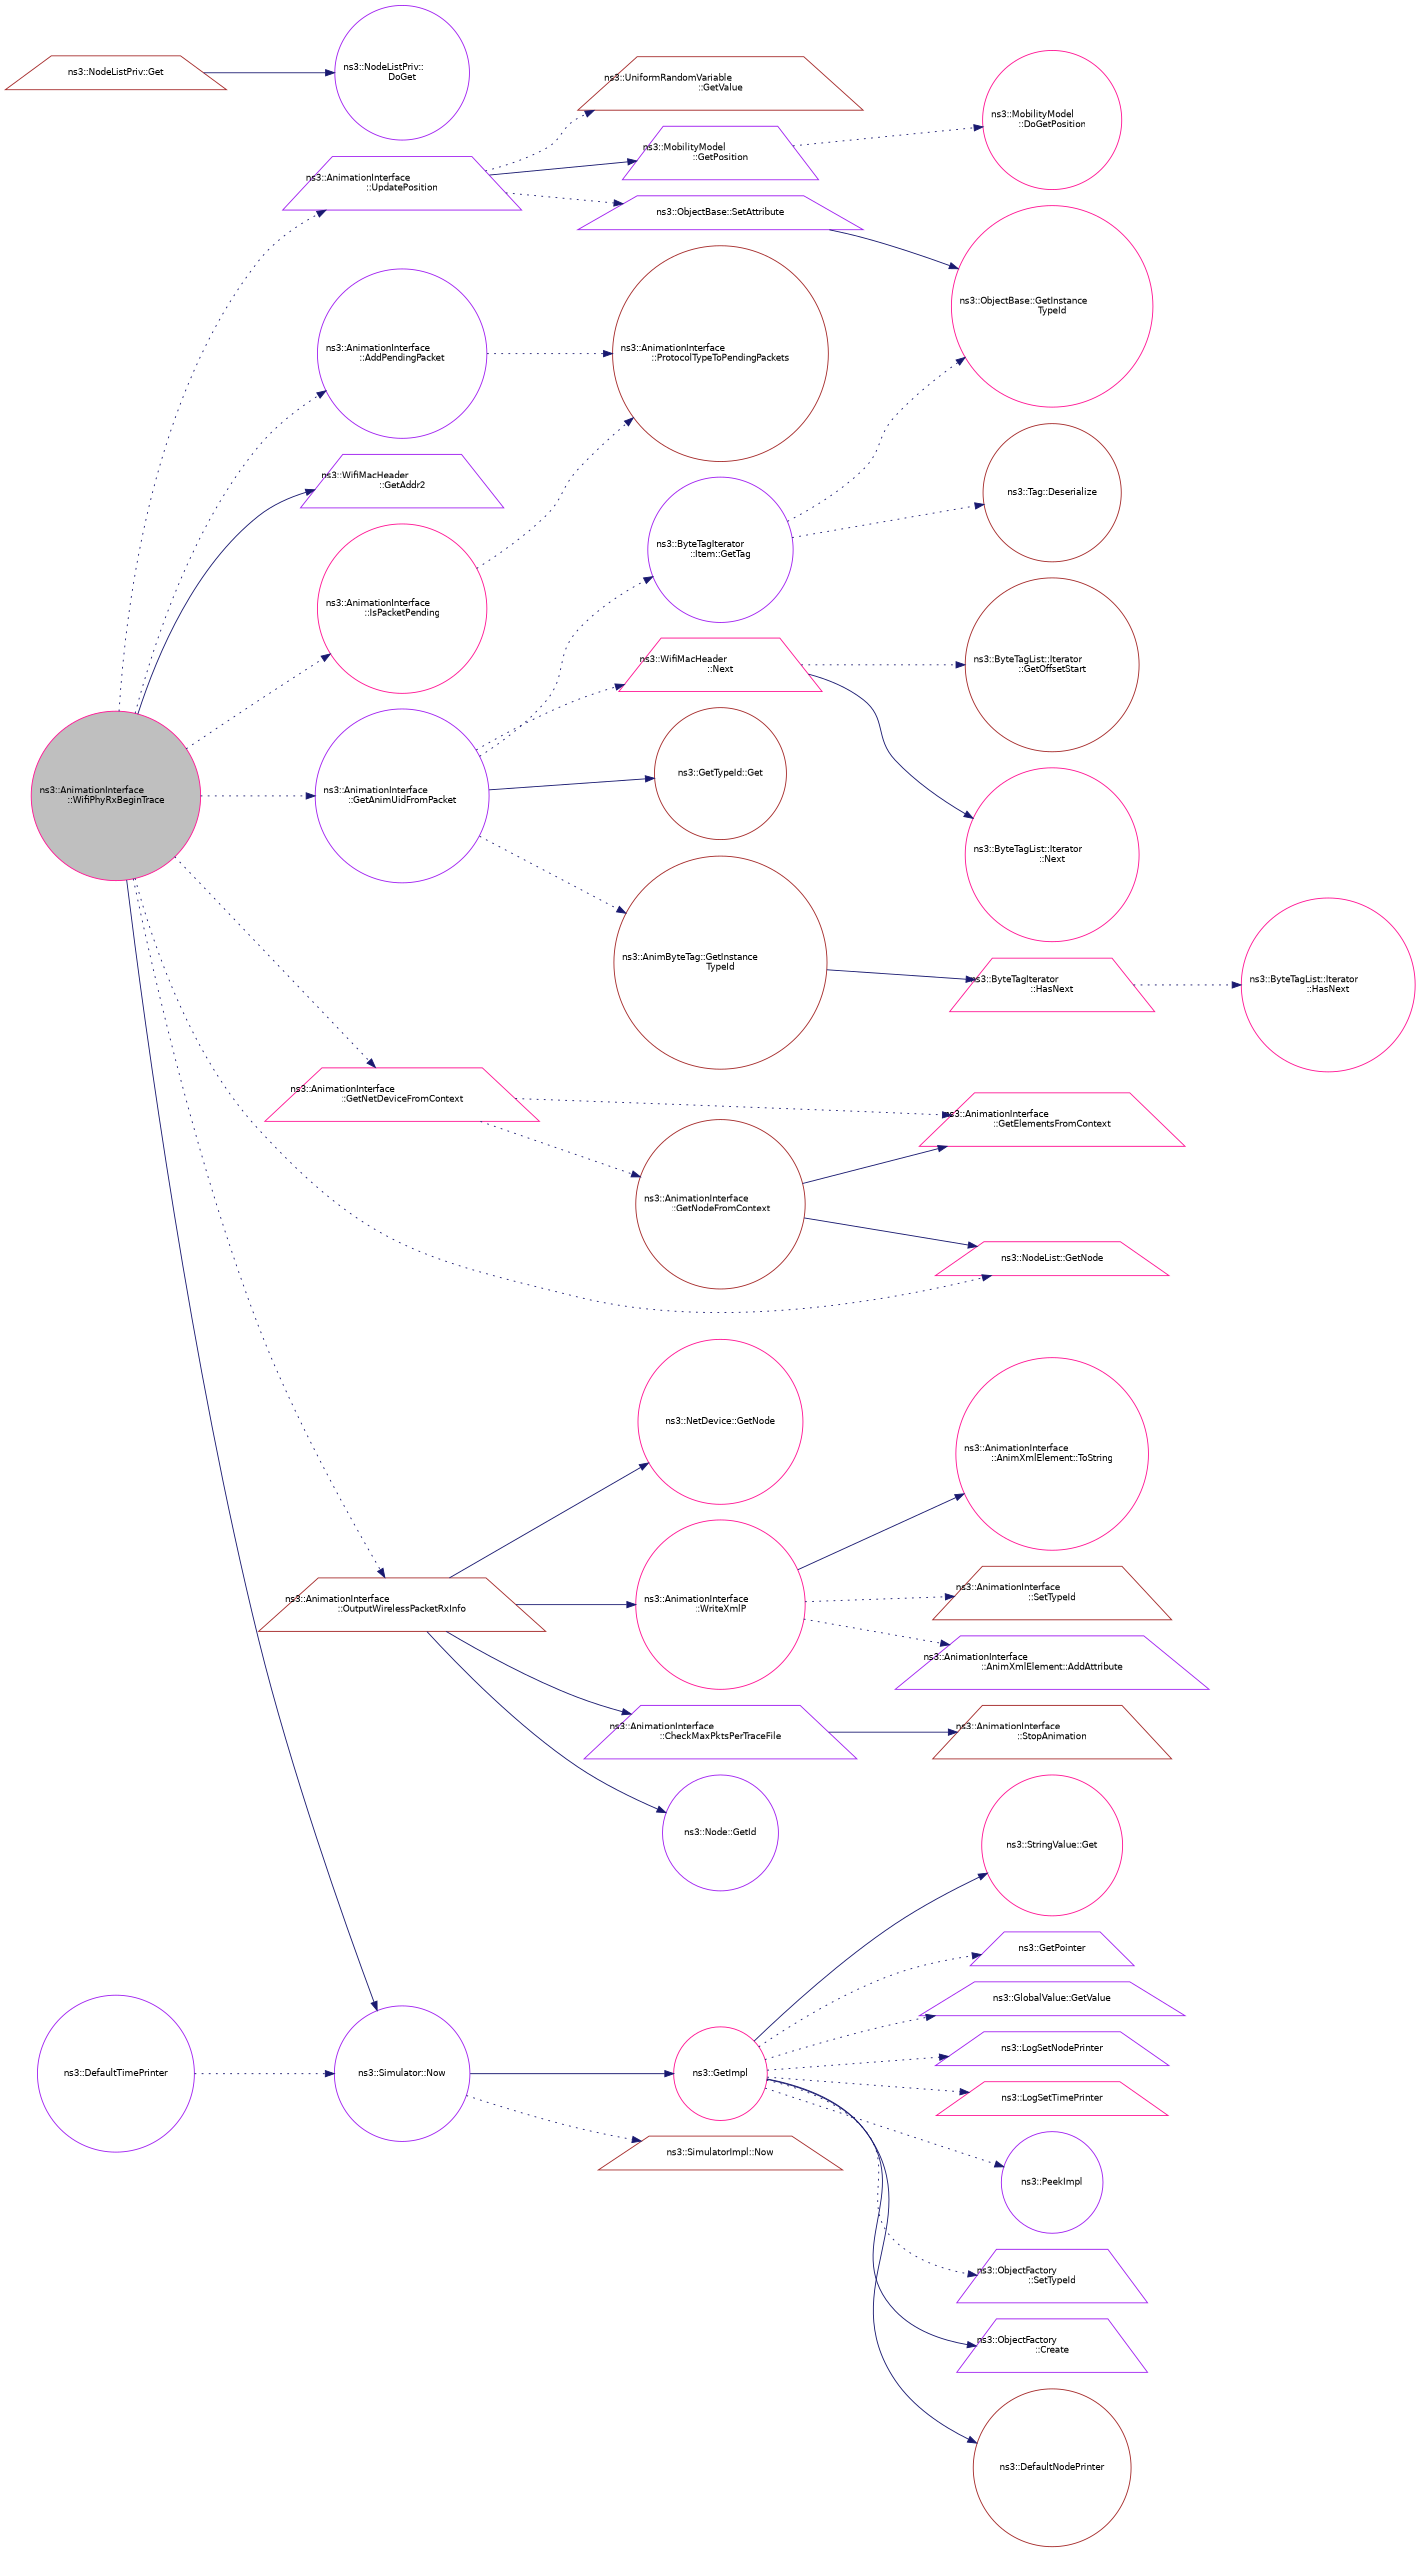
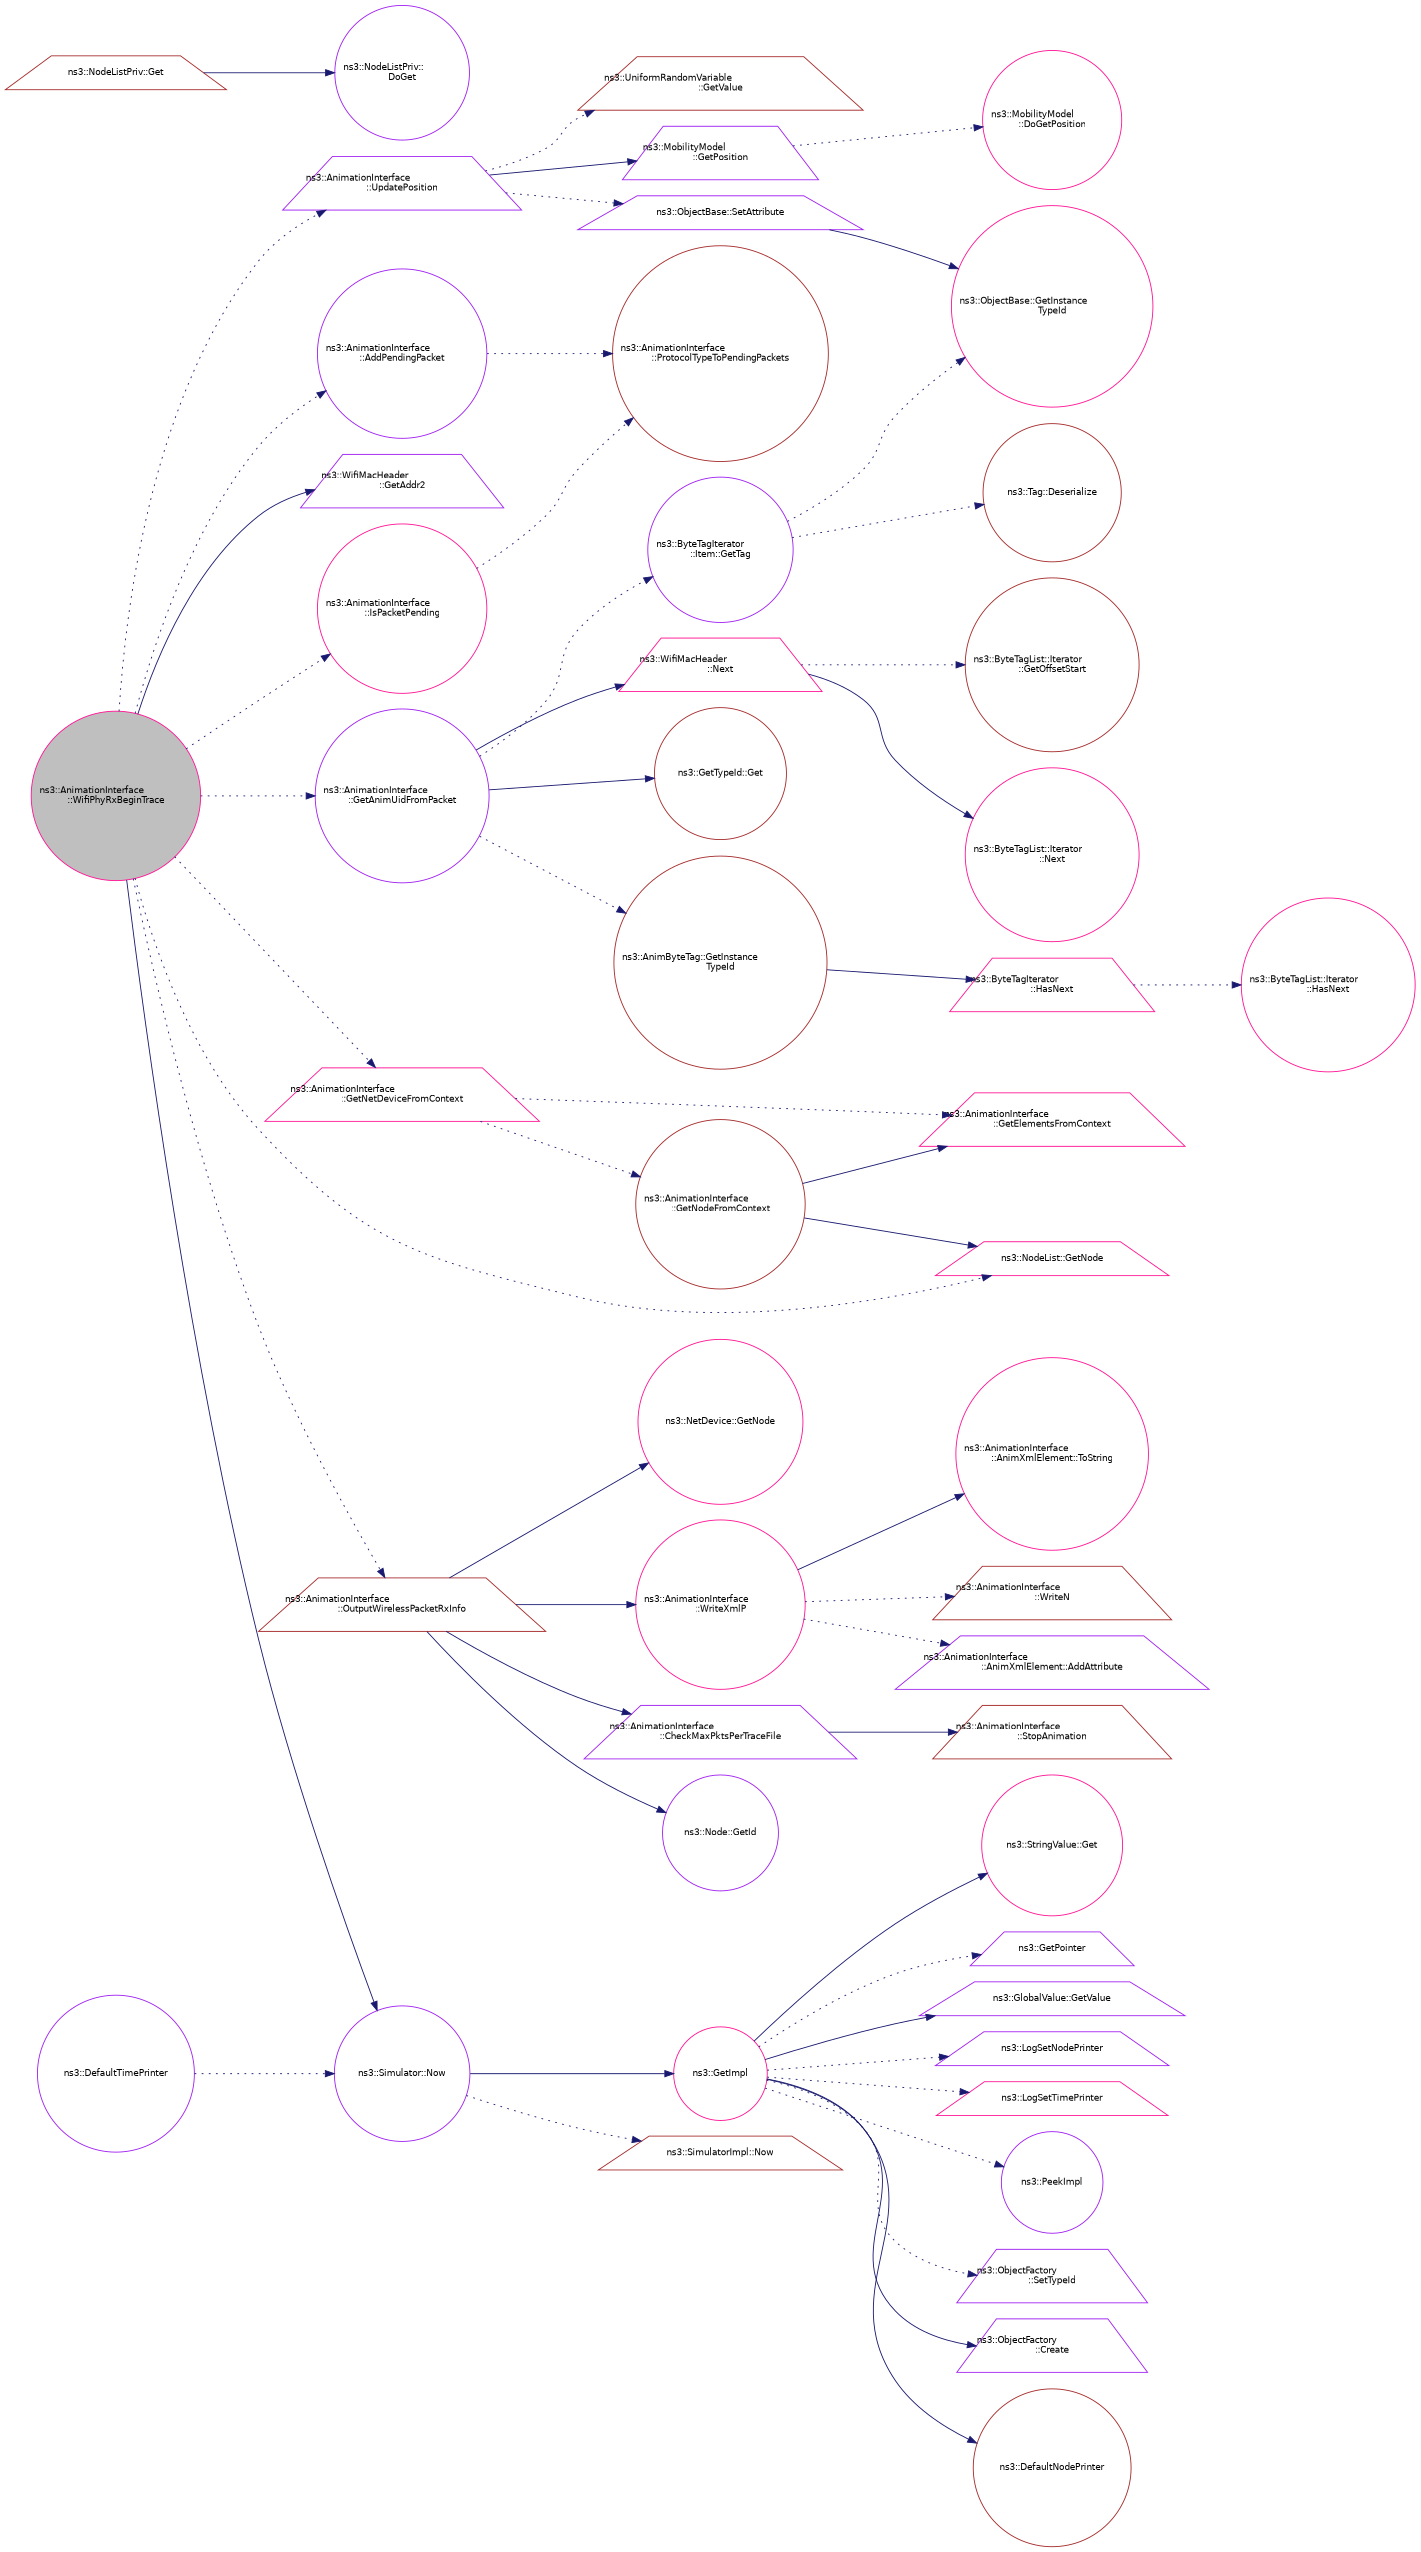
(544, 714) -> (544, 714)
(1052, 1593) -> (1052, 1593)
(845, 2036) -> (845, 2036)
